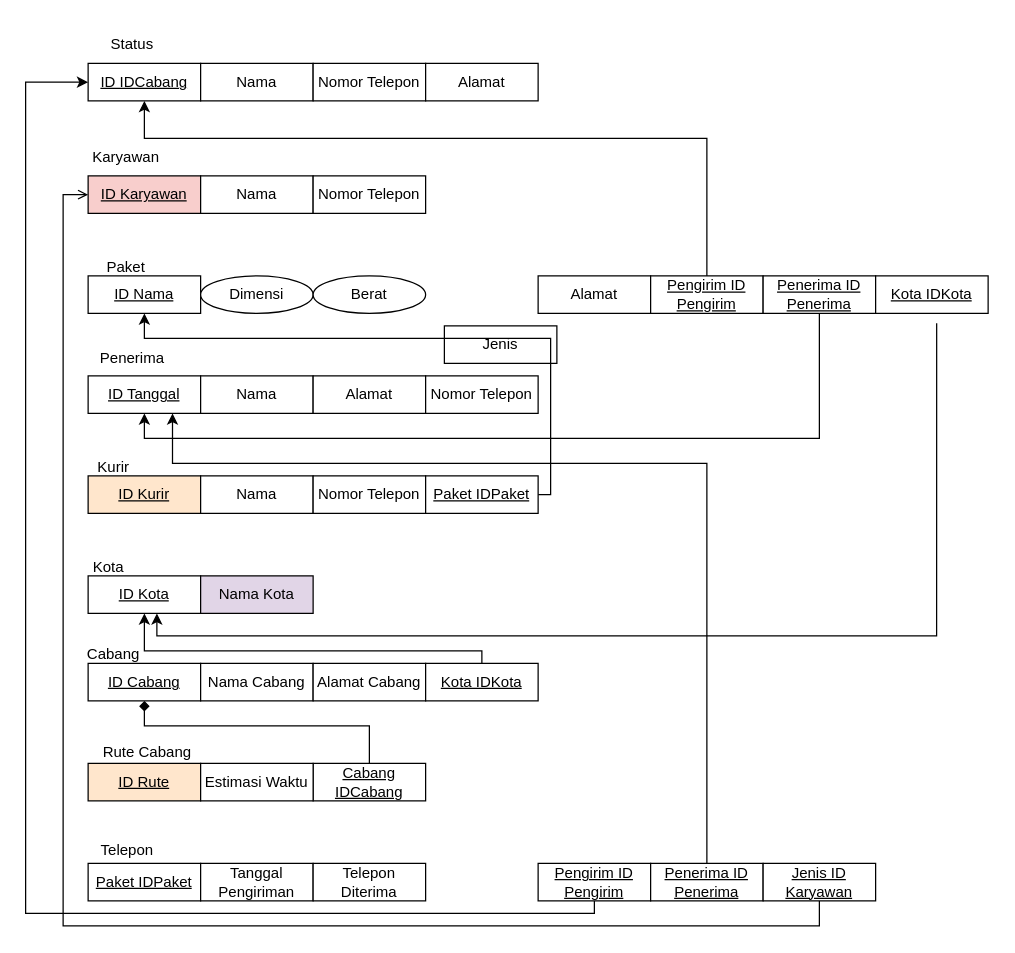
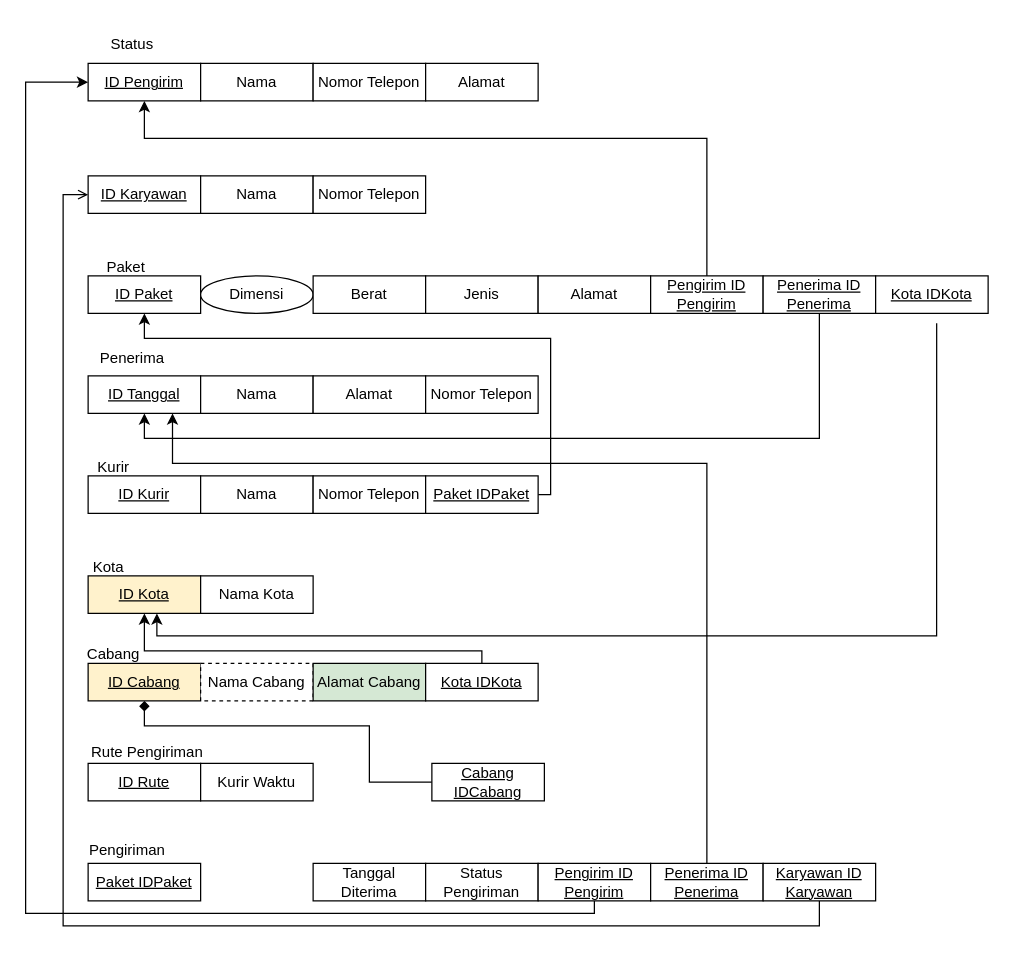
(144, 82) -> (144, 82)
(126, 157) -> none
(144, 194) -> (144, 194)
(144, 294) -> (144, 294)
(369, 294) -> (369, 294)
(501, 344) -> (482, 294)
(144, 494) -> (144, 494)
(144, 594) -> (144, 594)
(257, 594) -> (257, 594)
(144, 682) -> (144, 682)
(257, 682) -> (257, 682)
(369, 682) -> (369, 682)
(148, 752) -> (148, 752)
(144, 782) -> (144, 782)
(257, 782) -> (257, 782)
(369, 782) -> (488, 782)
(128, 859) -> (128, 859)
(257, 882) -> none
(369, 882) -> (369, 882)
none -> (482, 882)
(819, 882) -> (819, 882)
